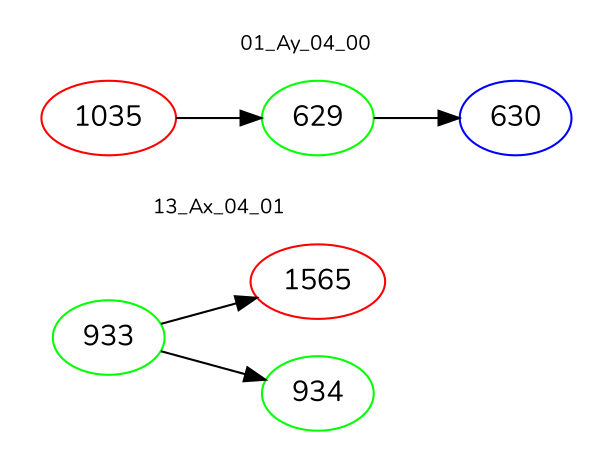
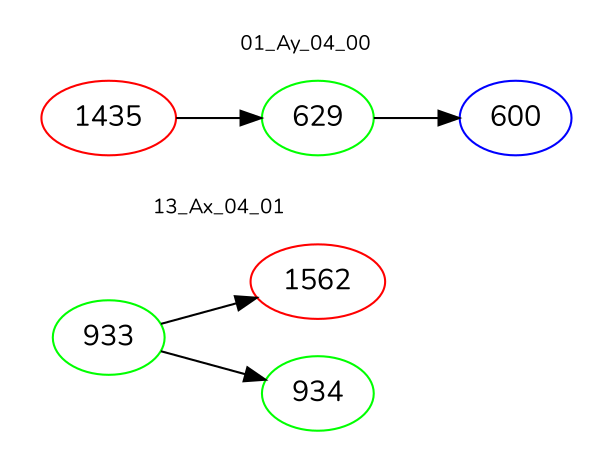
(109, 118) -> (109, 118)
(516, 118) -> (516, 118)
(318, 282) -> (318, 282)
